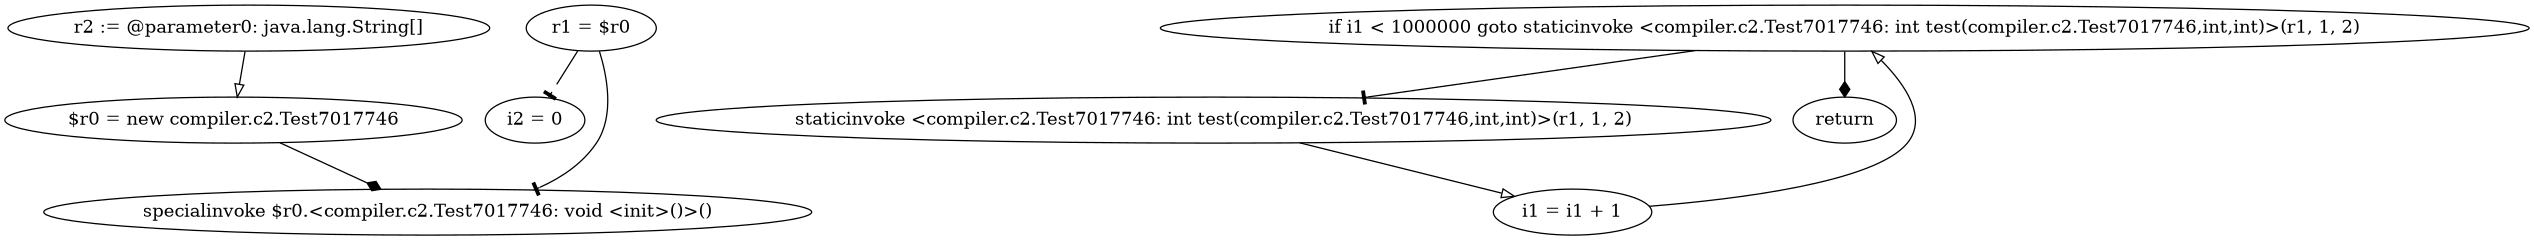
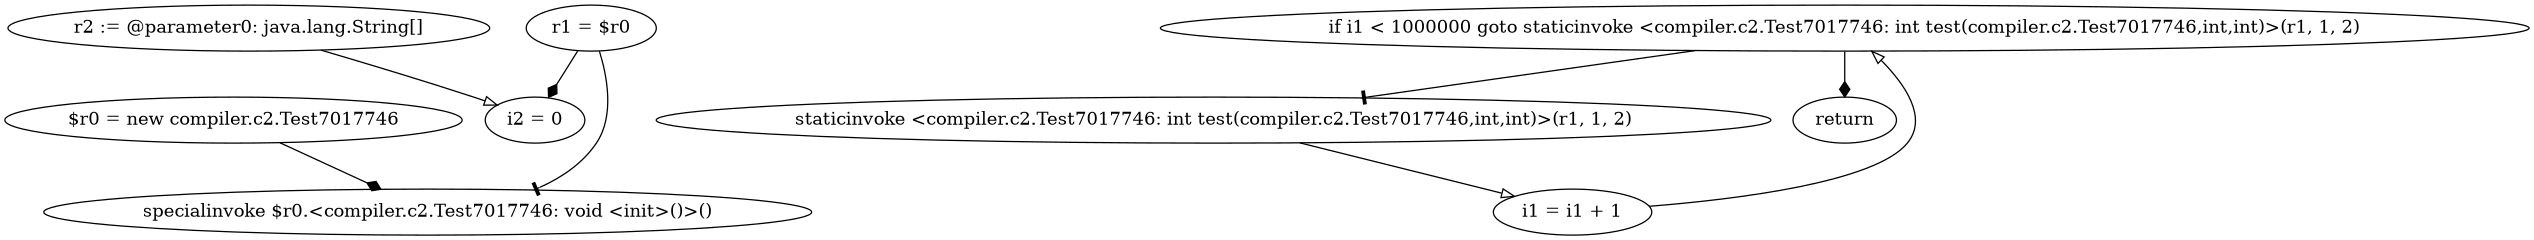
(242, 68) -> (403, 75)
(567, 68) -> (567, 68)
